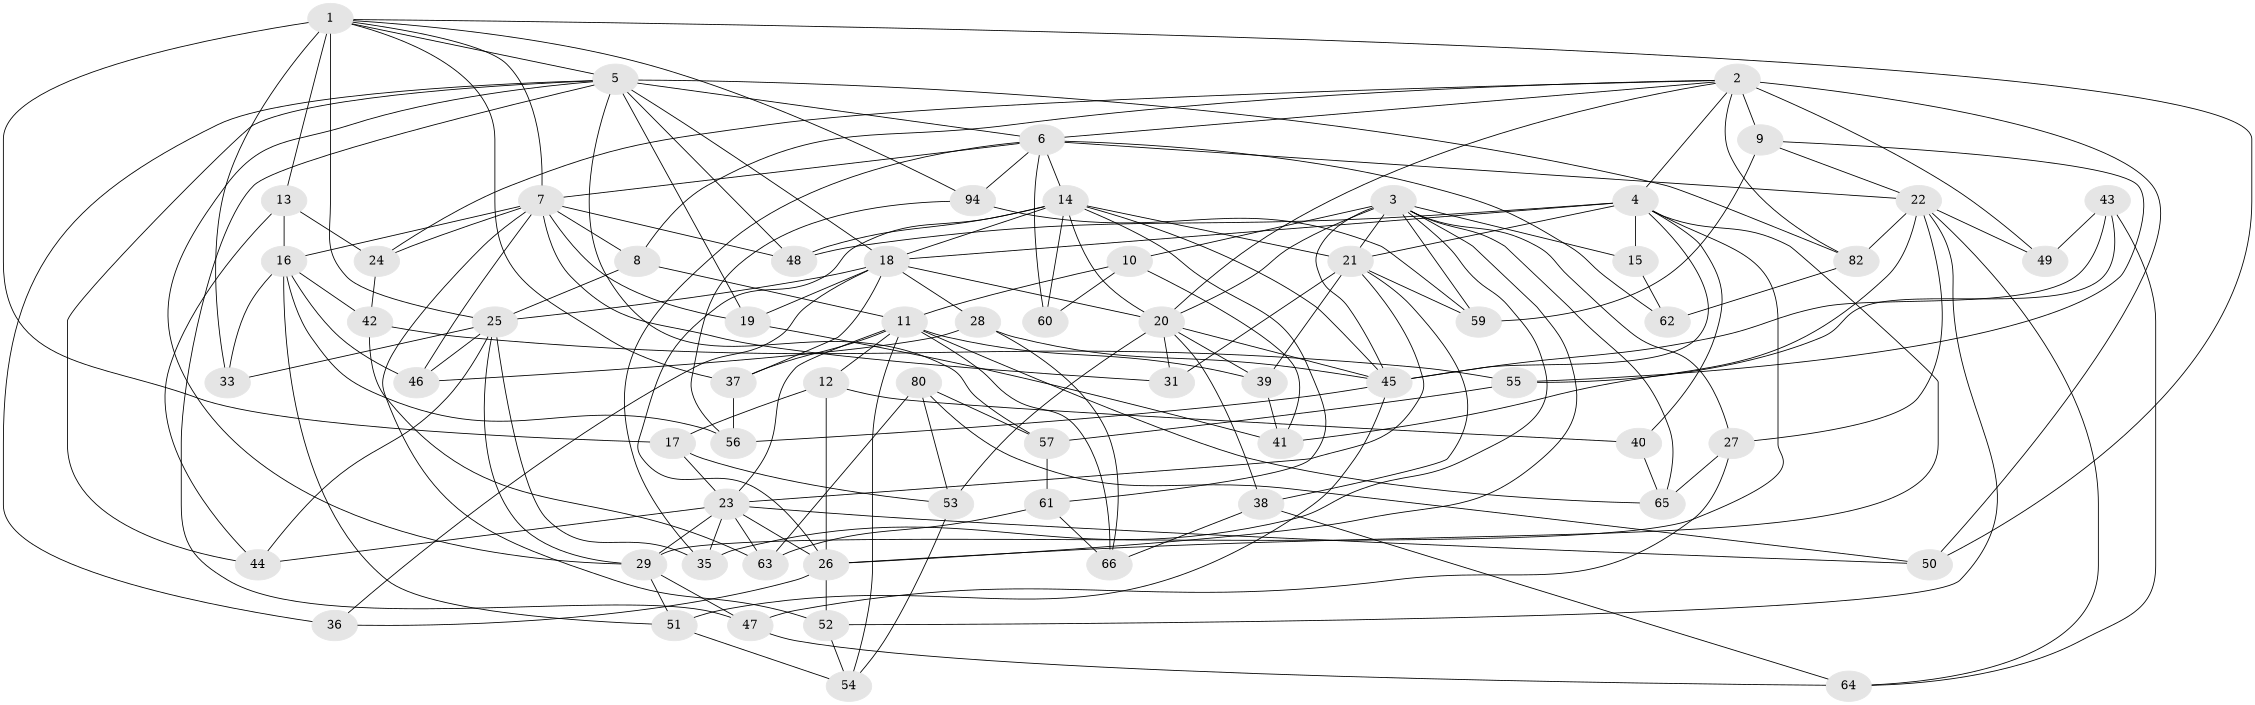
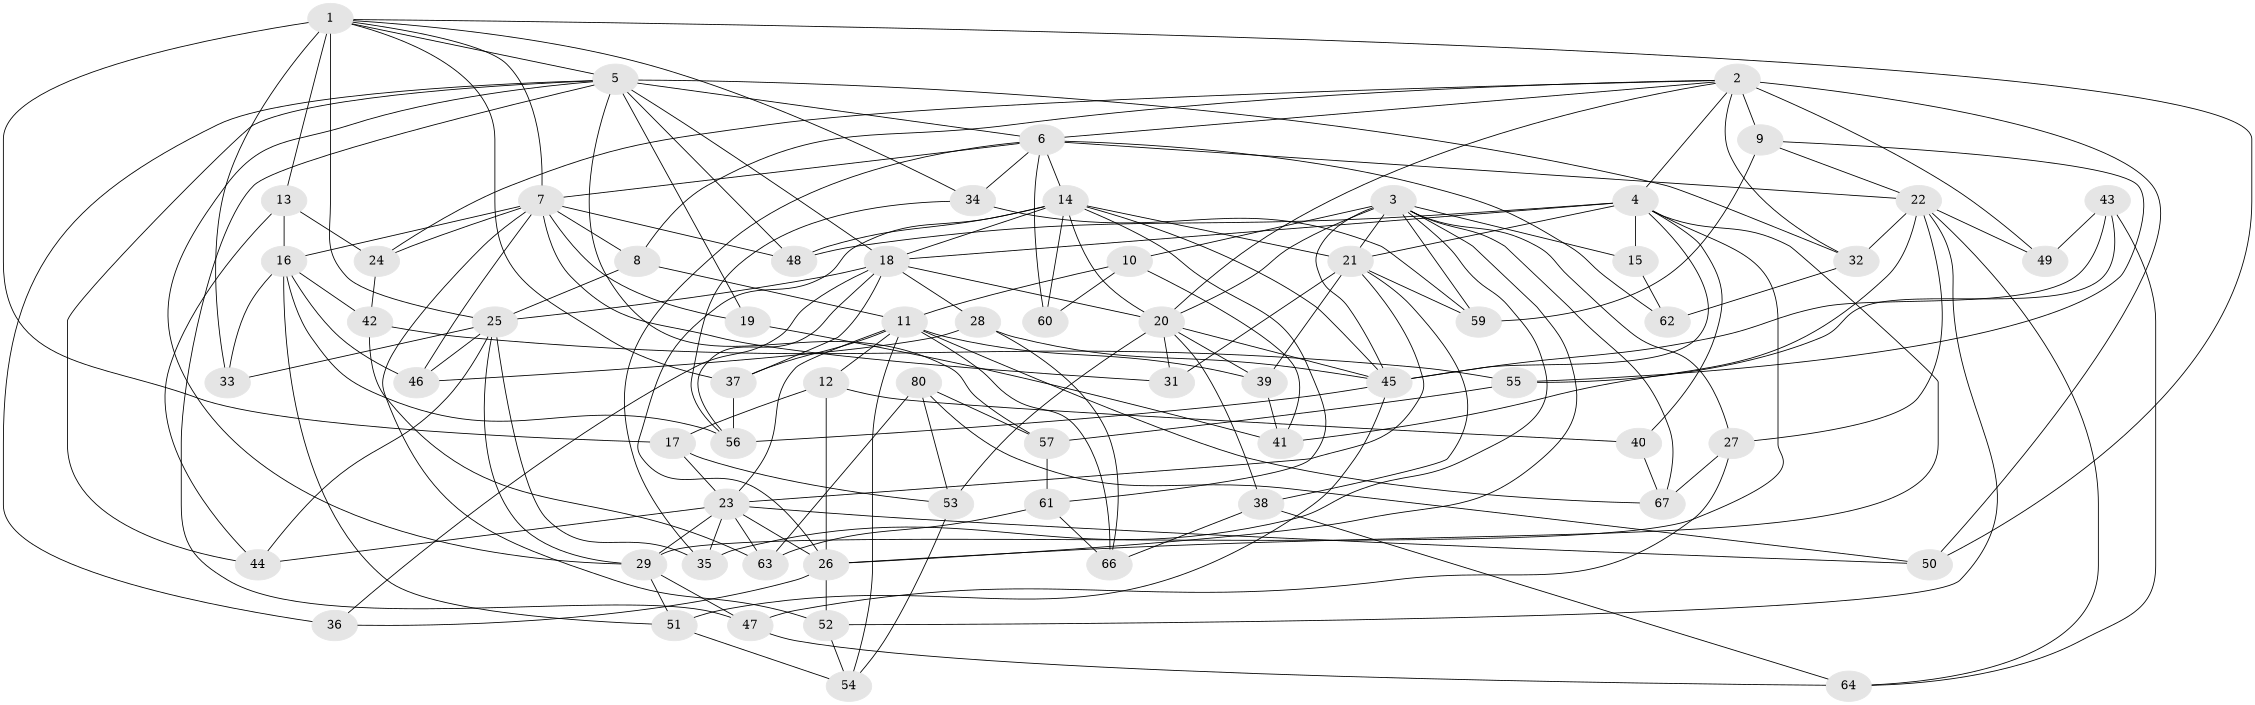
(973, 201) -> (973, 201)
(1856, 261) -> (1856, 261)
(817, 292) -> (820, 327)
(1663, 504) -> (1663, 504)
